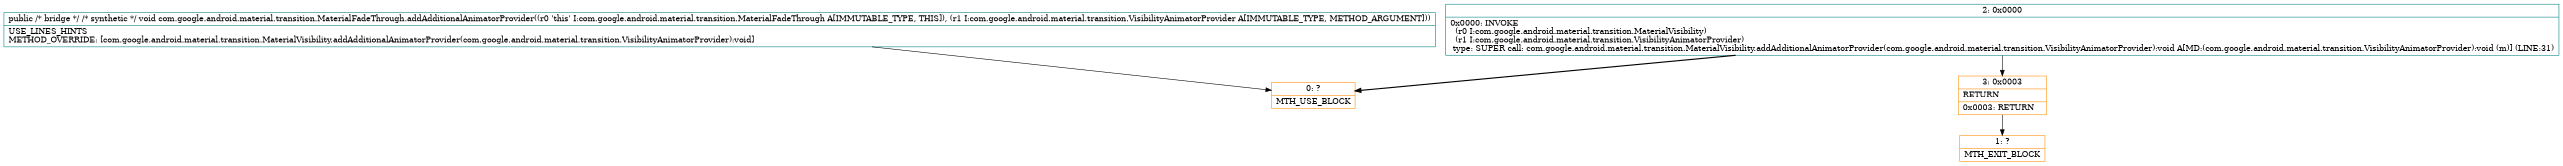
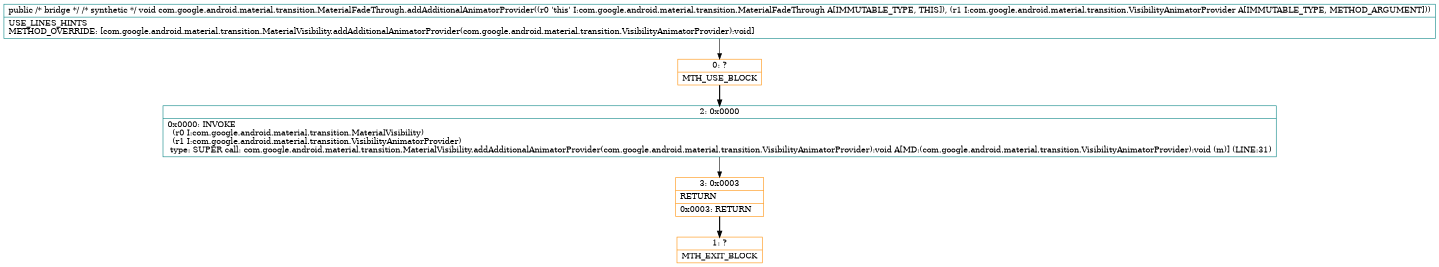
(1548, 73) -> (720, 93)
(2002, 122) -> (720, 224)
